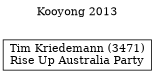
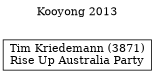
(77, 55) -> (77, 55)
